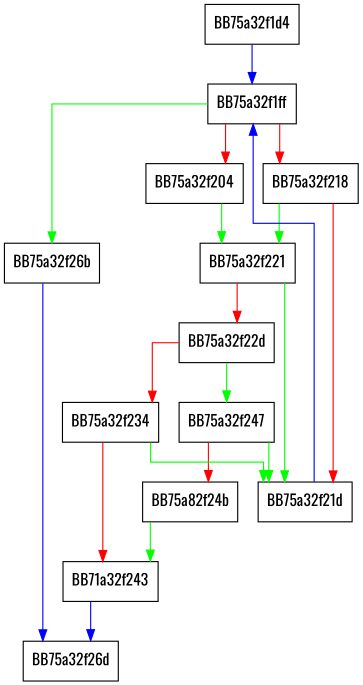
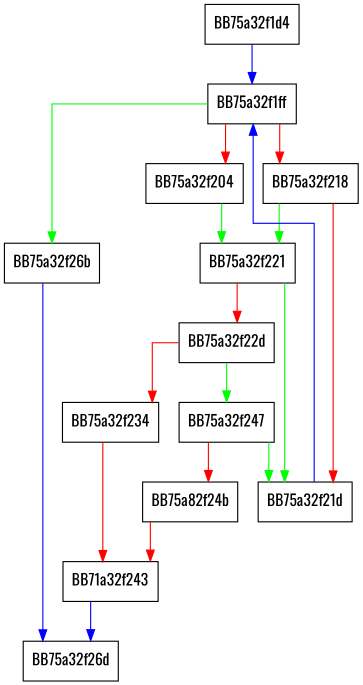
(202, 462) -> none
(150, 536) -> (150, 536)
